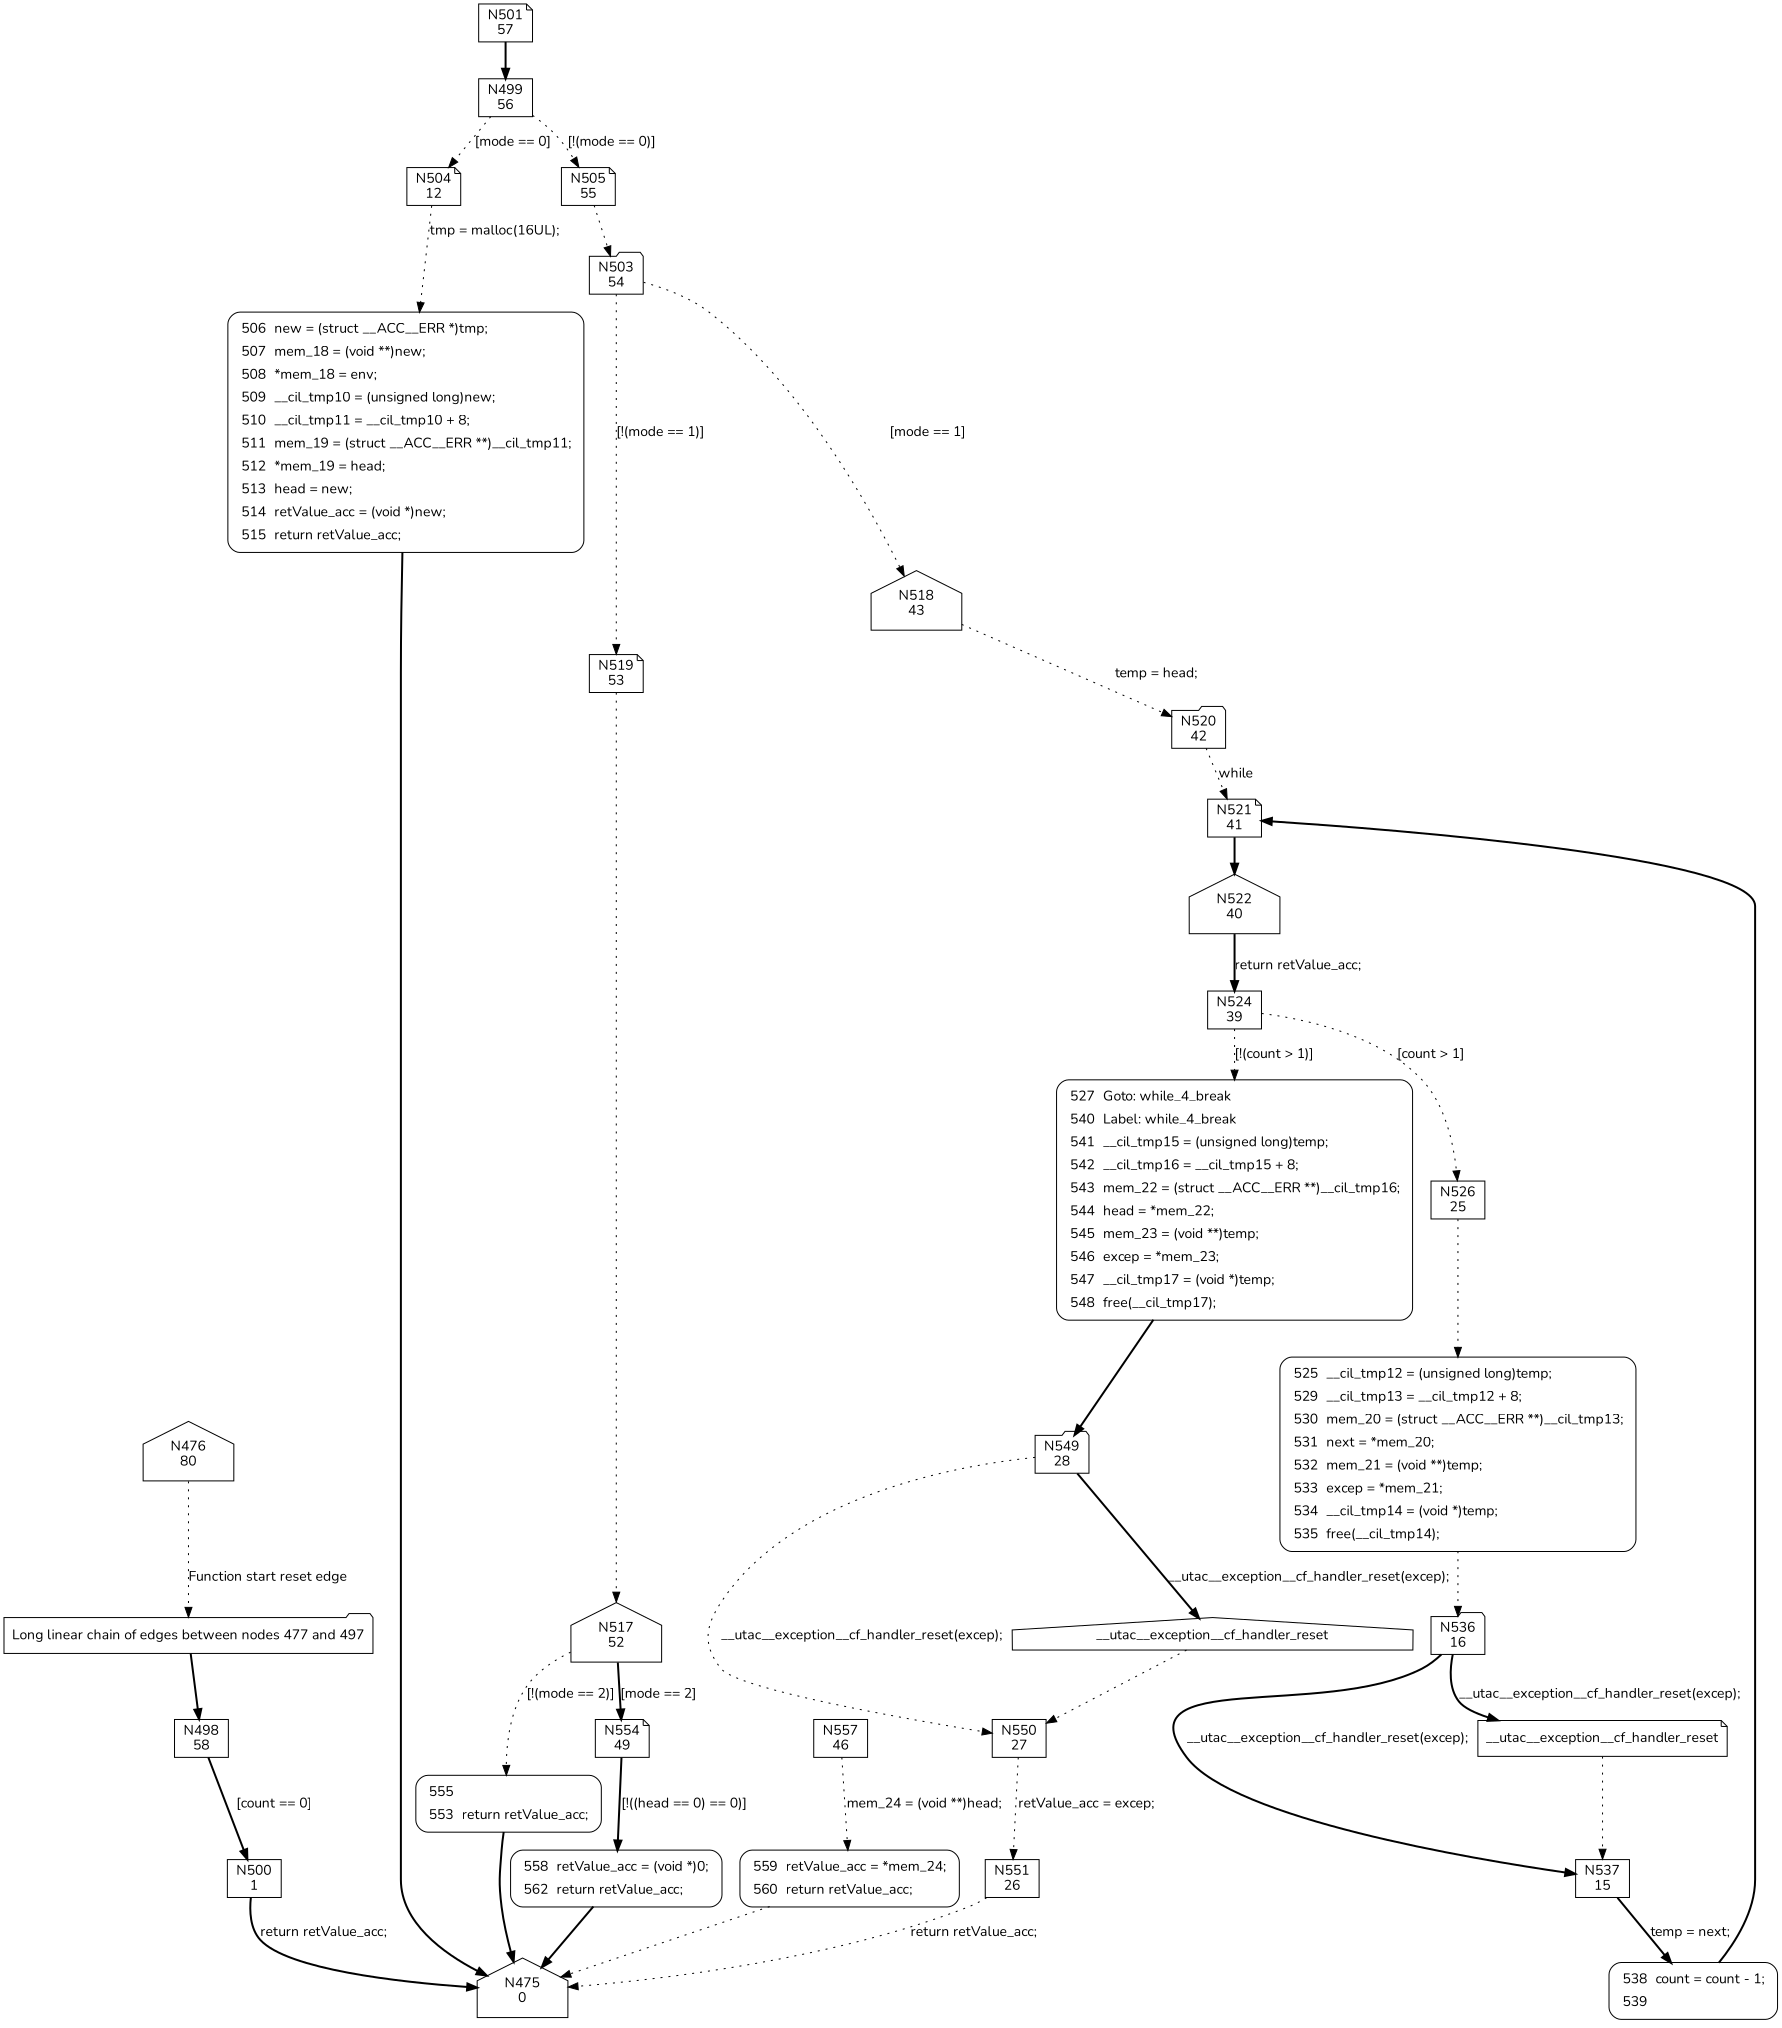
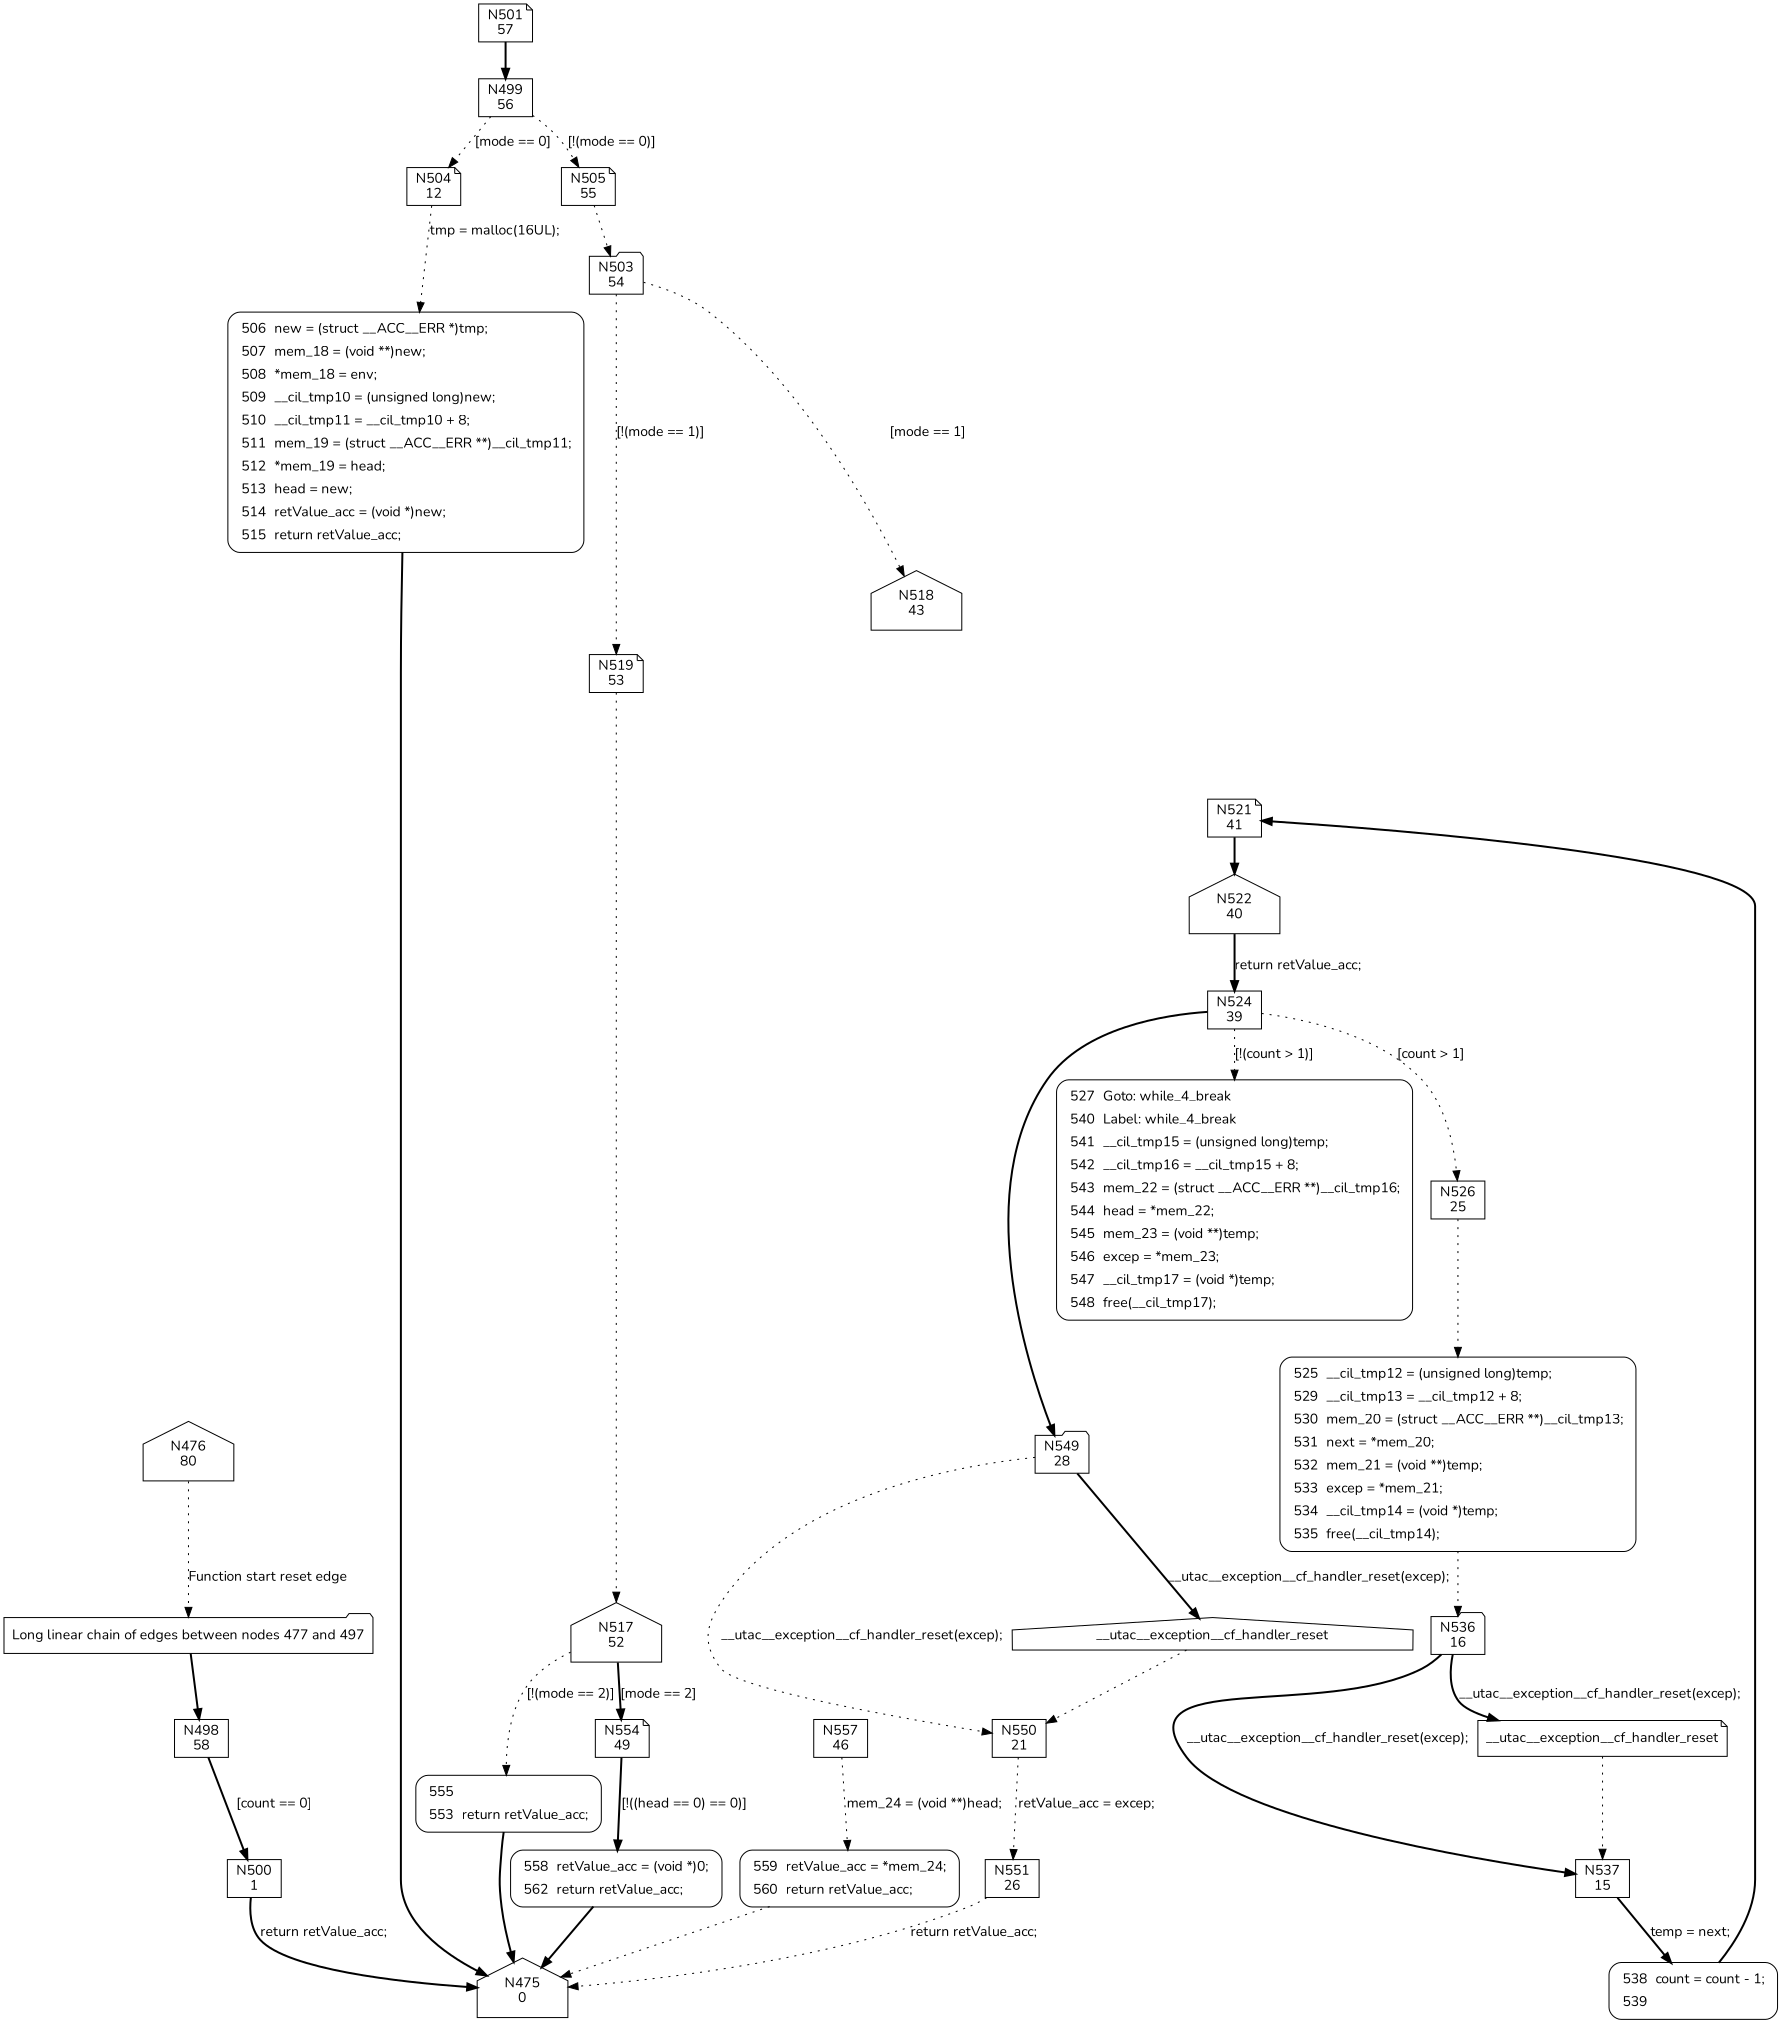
(1199, 729) -> none
(1117, 1373) -> (1014, 1163)
(1019, 1738) -> (1019, 1738)
